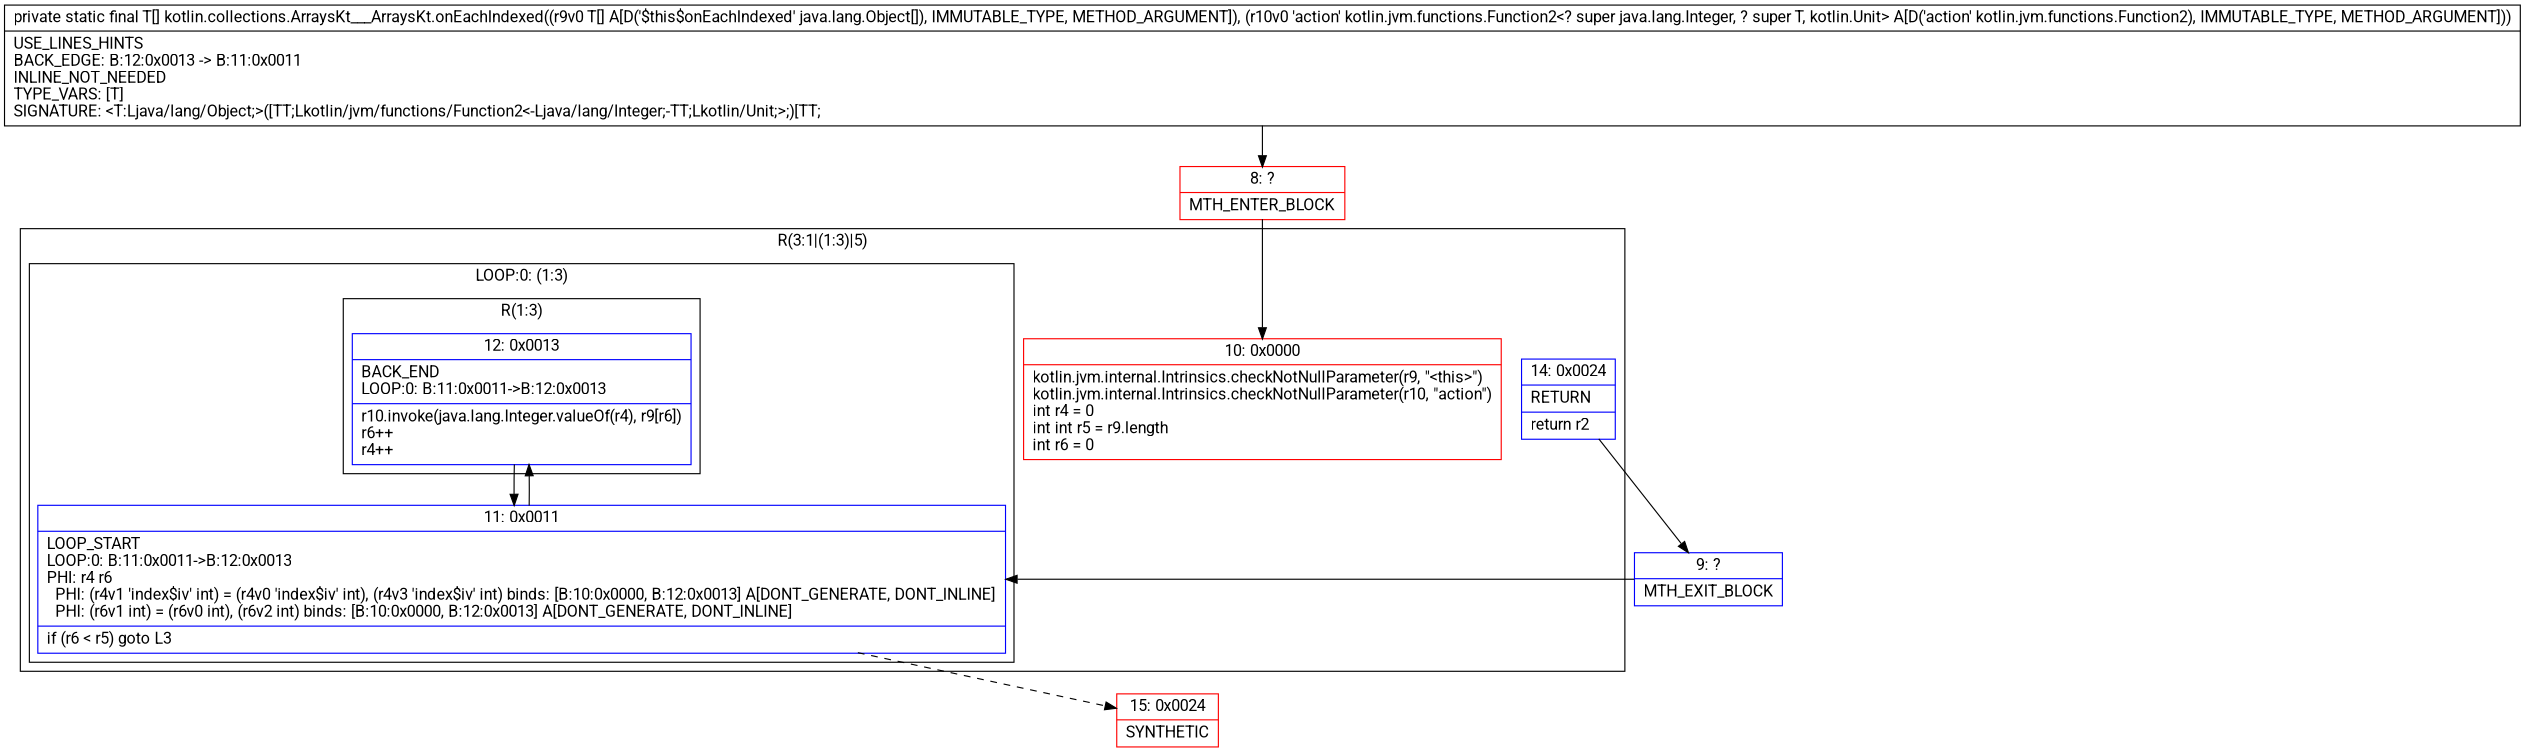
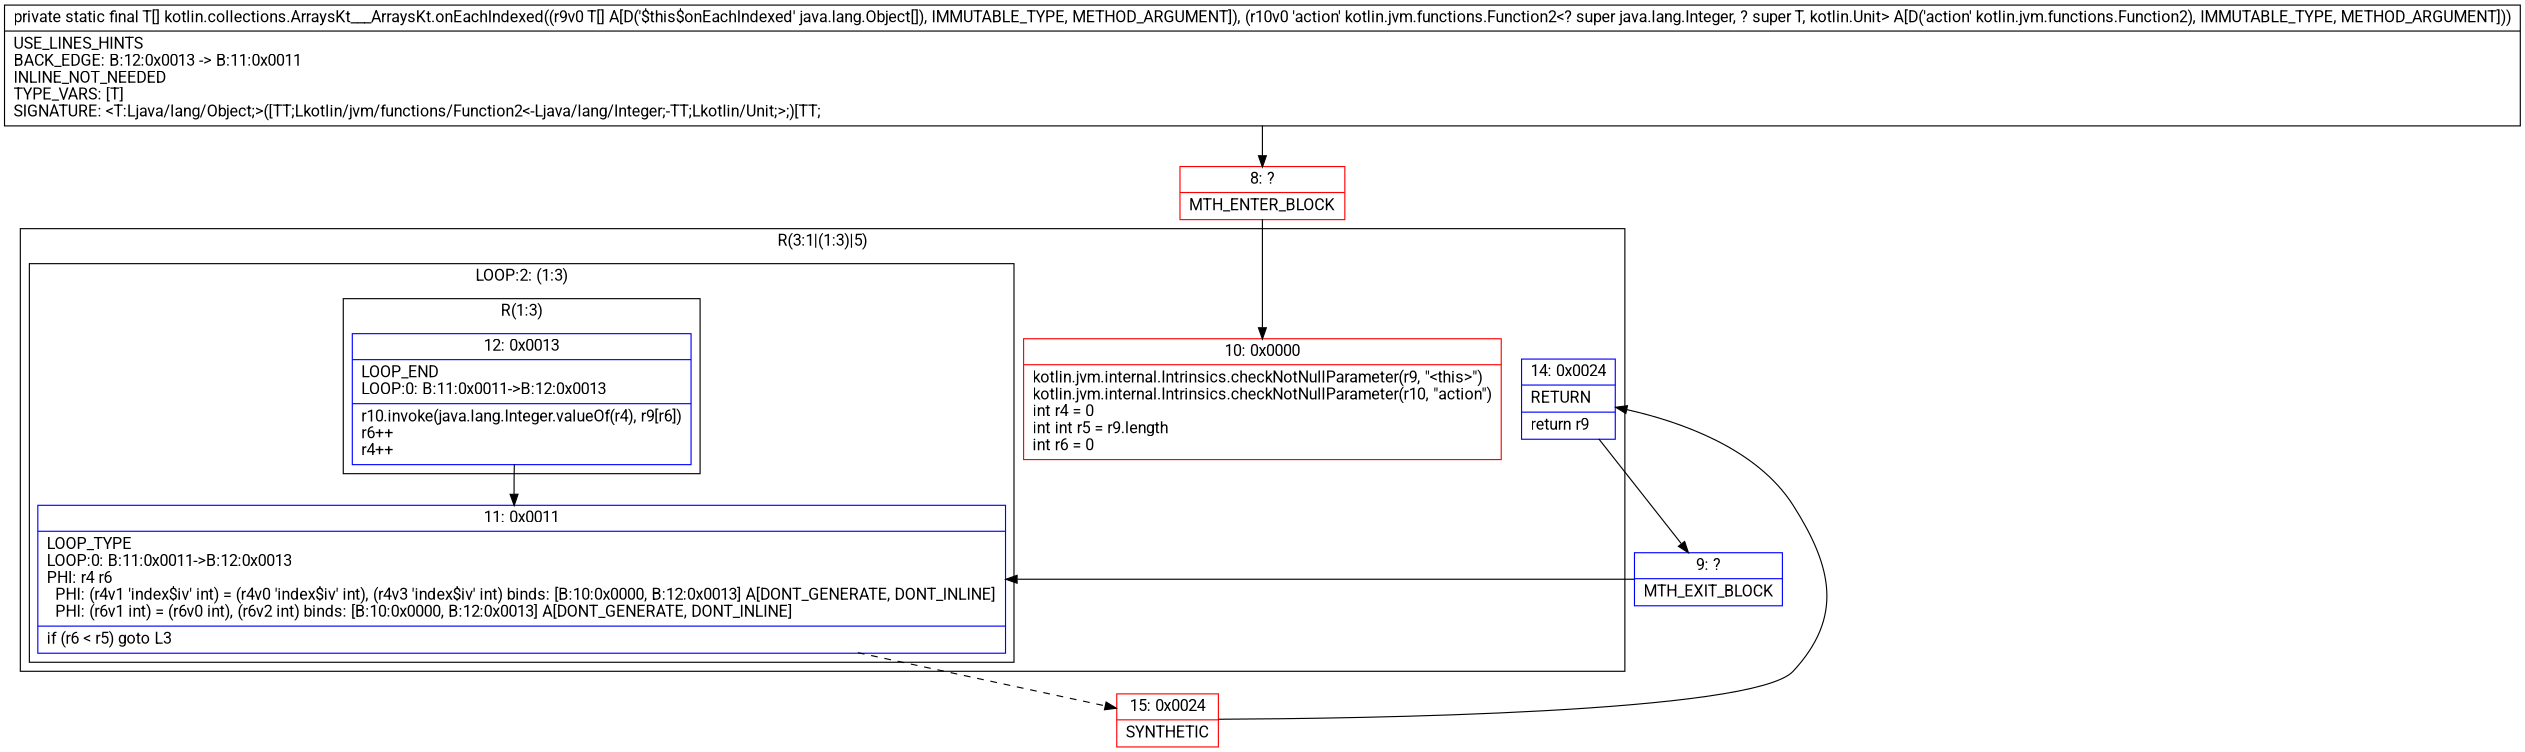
(522, 277) -> (522, 277)
(401, 373) -> (400, 373)
(1560, 425) -> (1560, 425)
(529, 491) -> none
(94, 544) -> (90, 544)
none -> (1697, 697)
